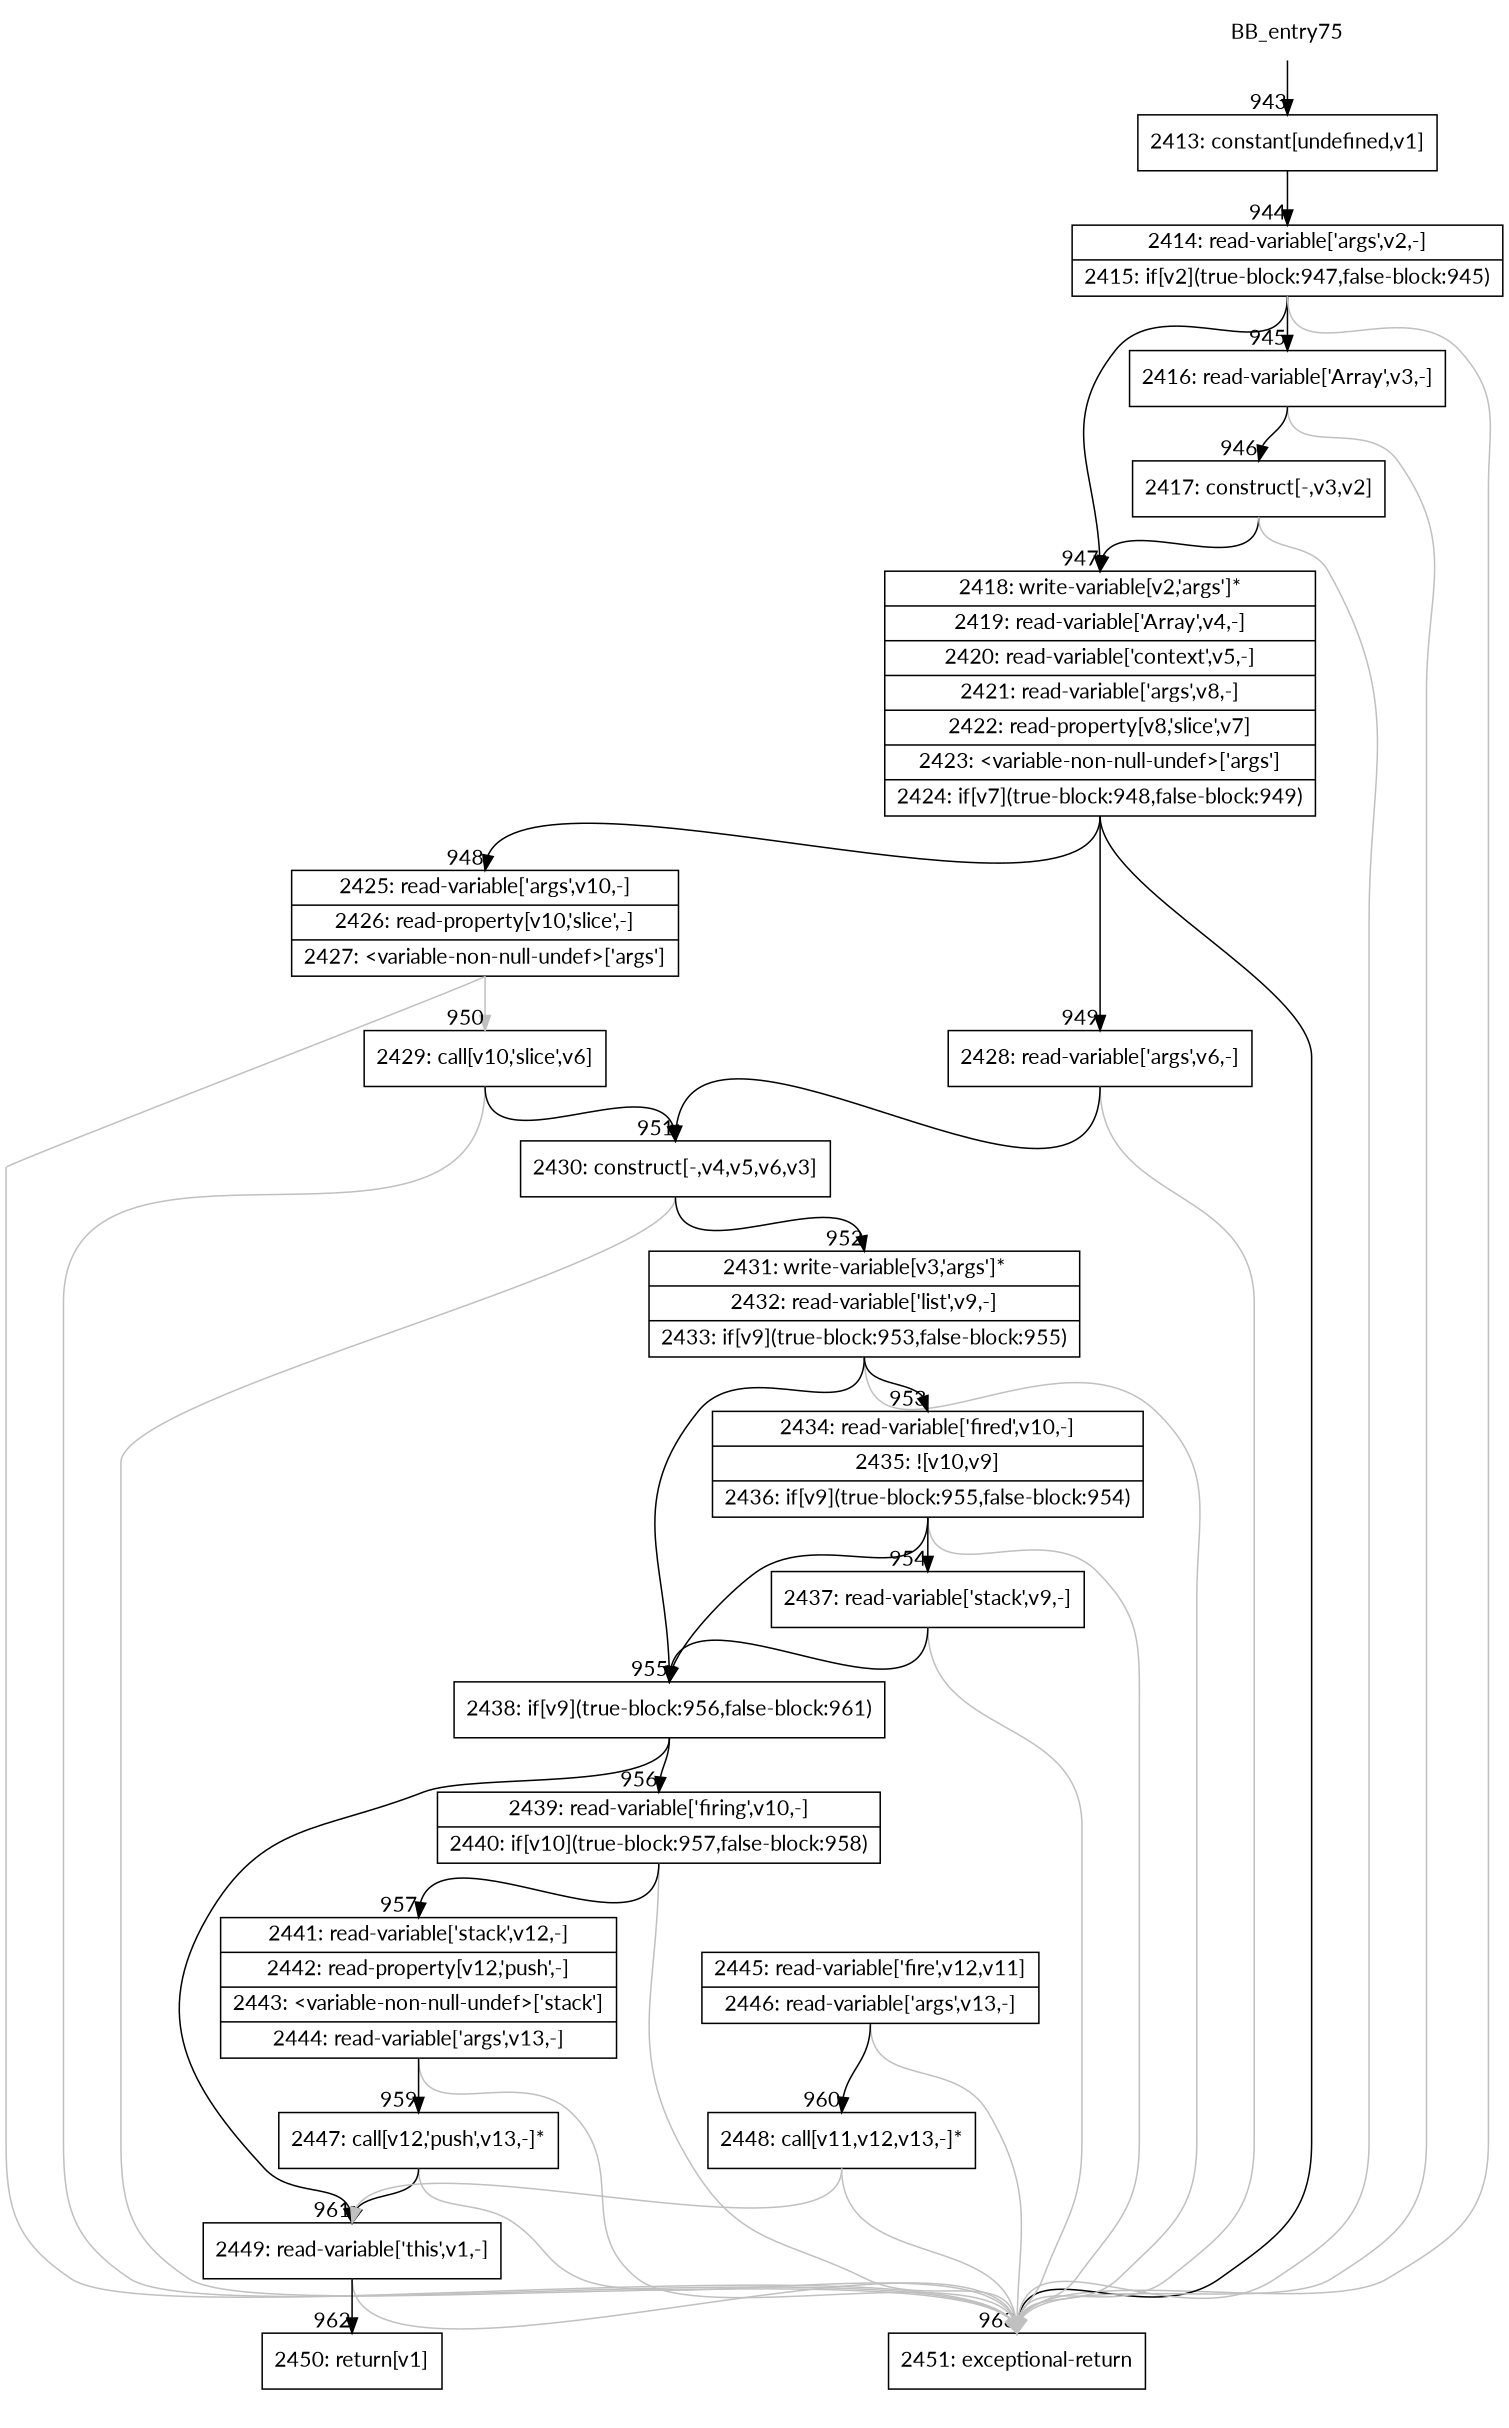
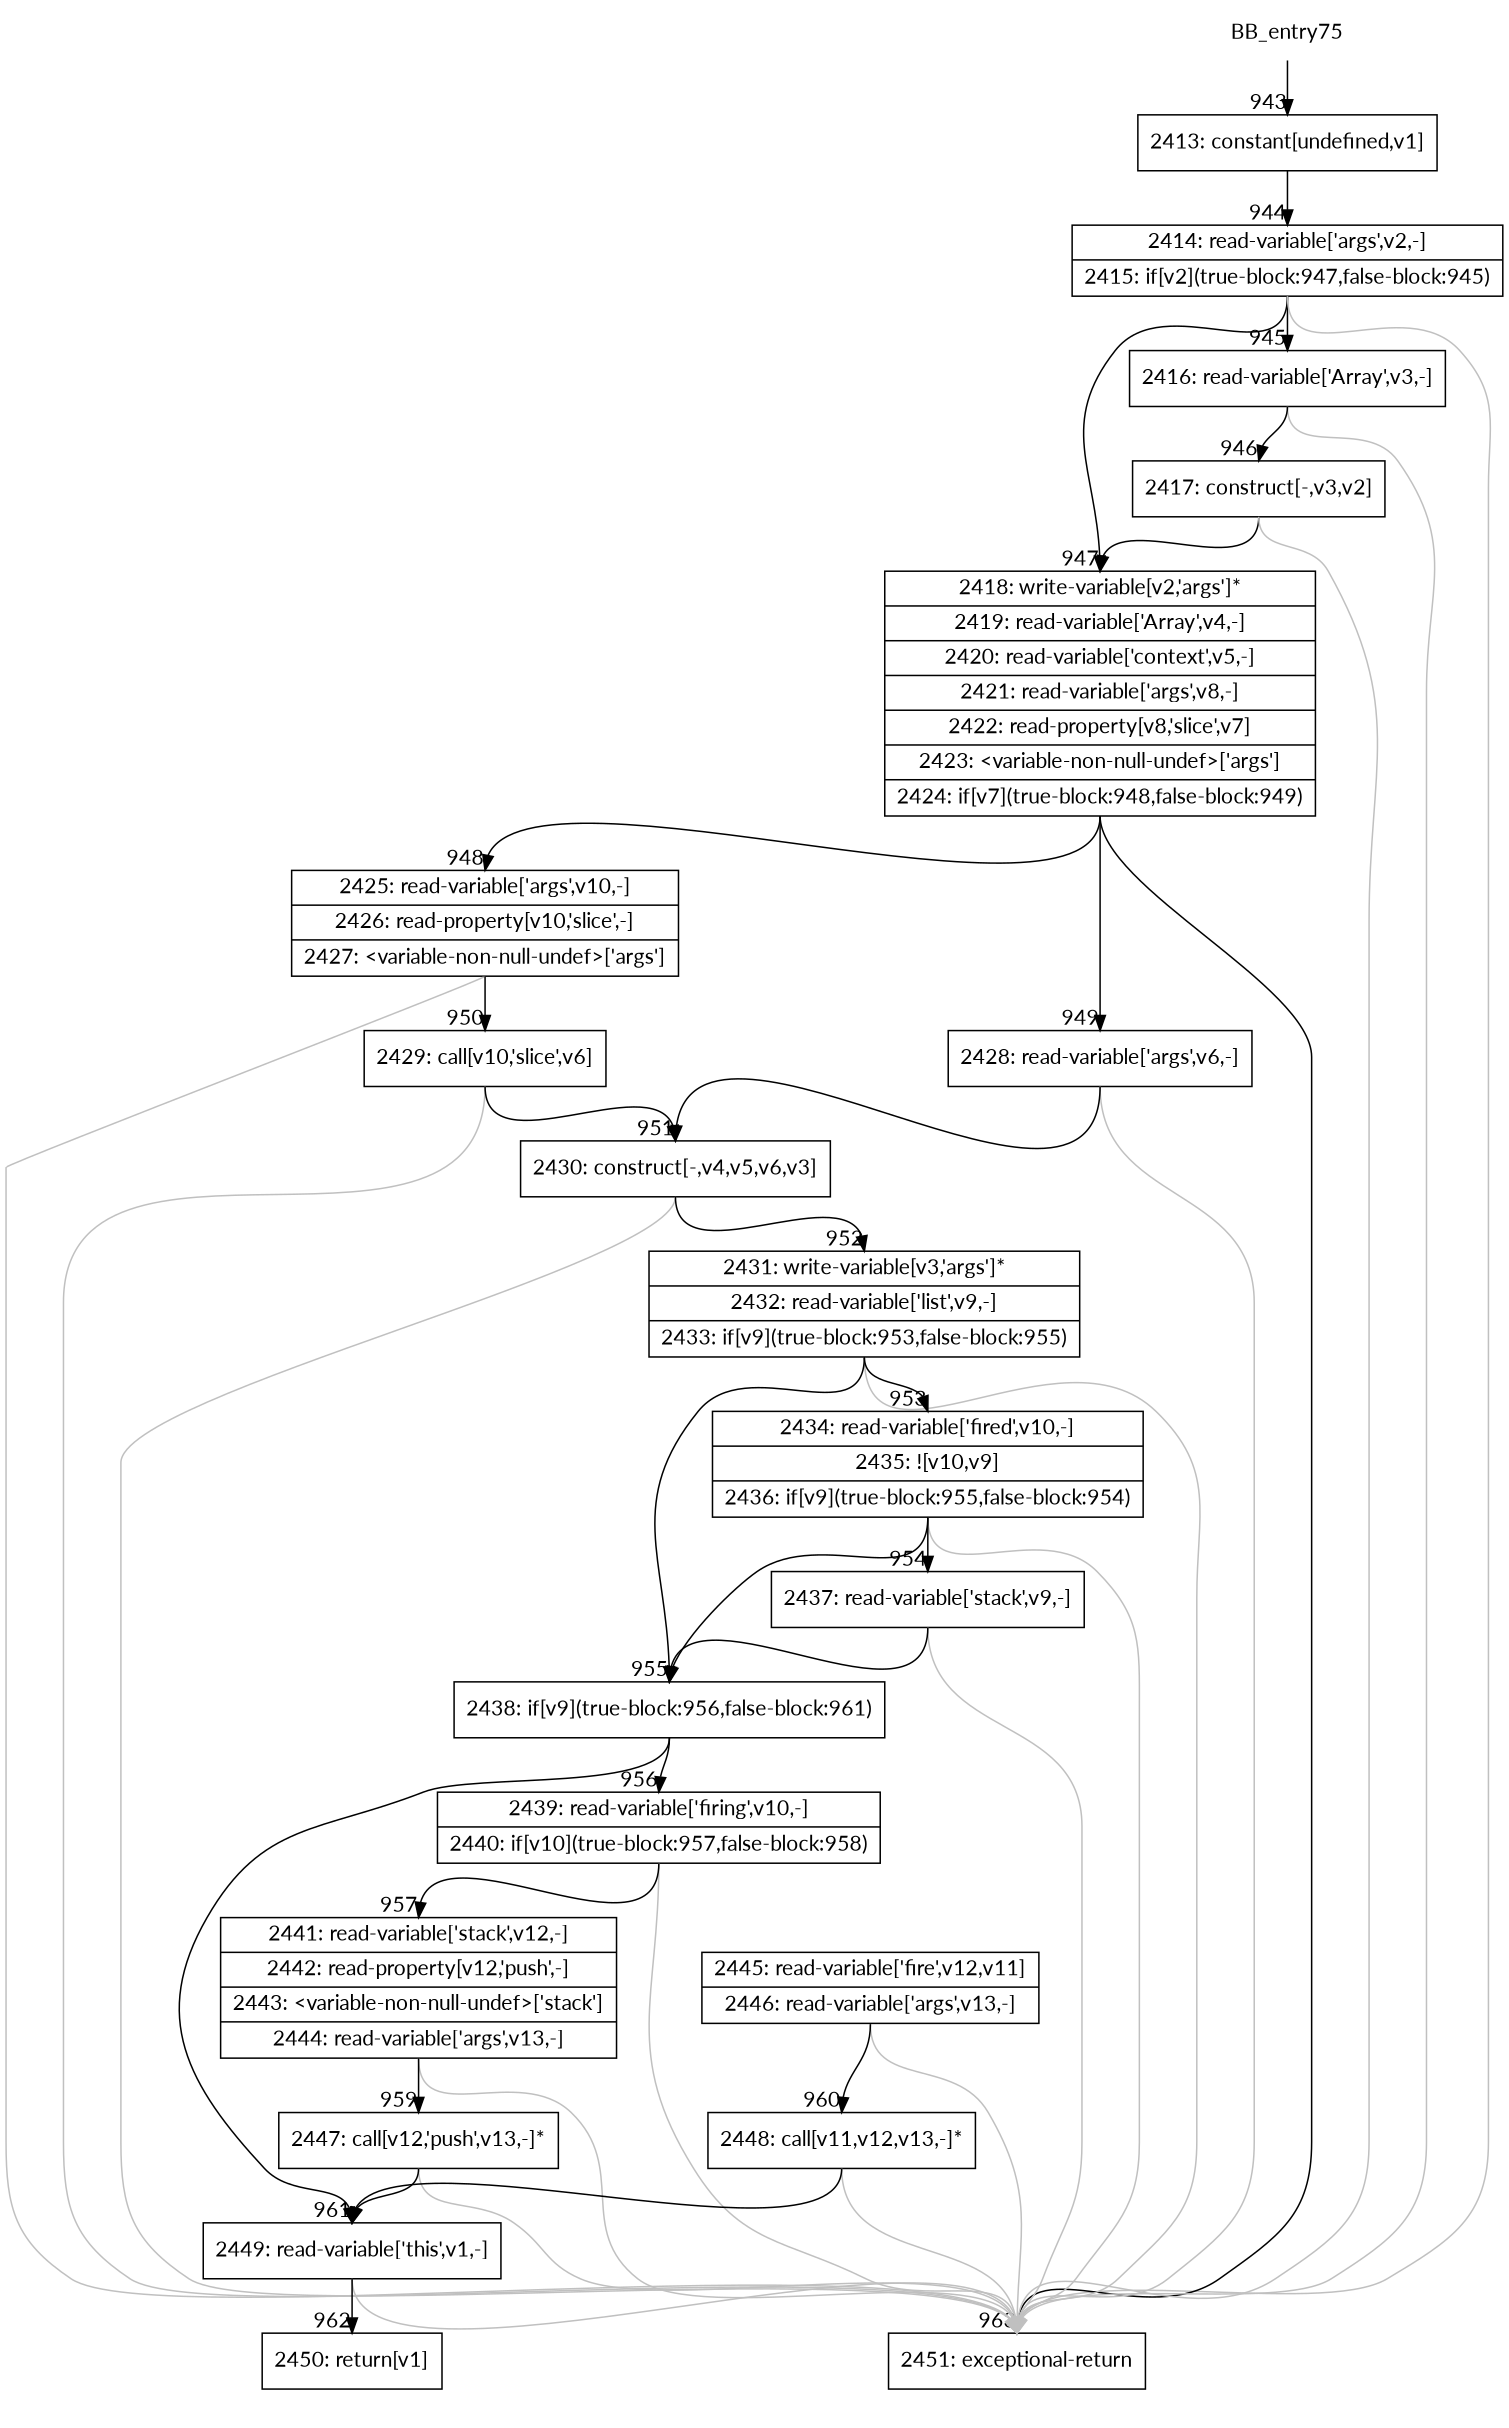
(485, 996) -> (485, 996)
(617, 2198) -> (617, 2198)
